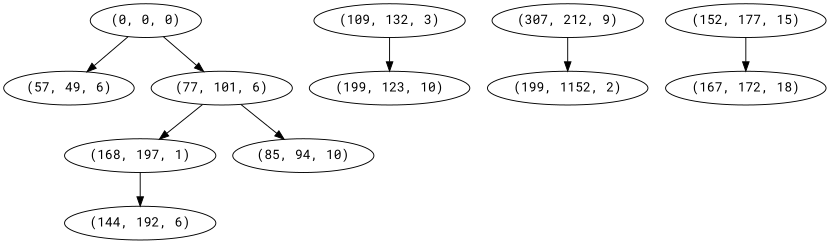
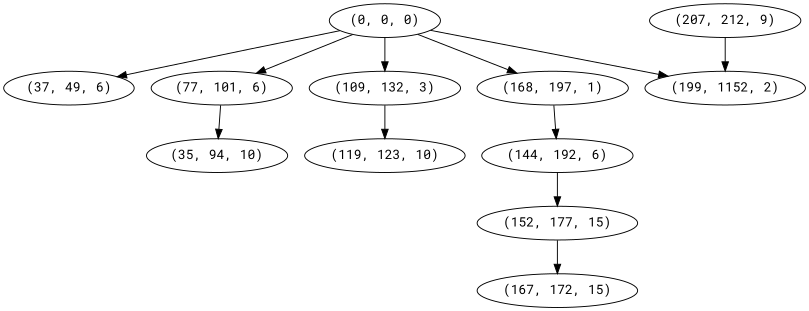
(568, 21) -> (725, 21)
none -> (385, 50)
none -> (545, 52)
(69, 88) -> (69, 88)
(390, 88) -> (385, 156)
(746, 88) -> (557, 291)
(185, 119) -> (463, 52)
(303, 156) -> (217, 156)
none -> (557, 185)
